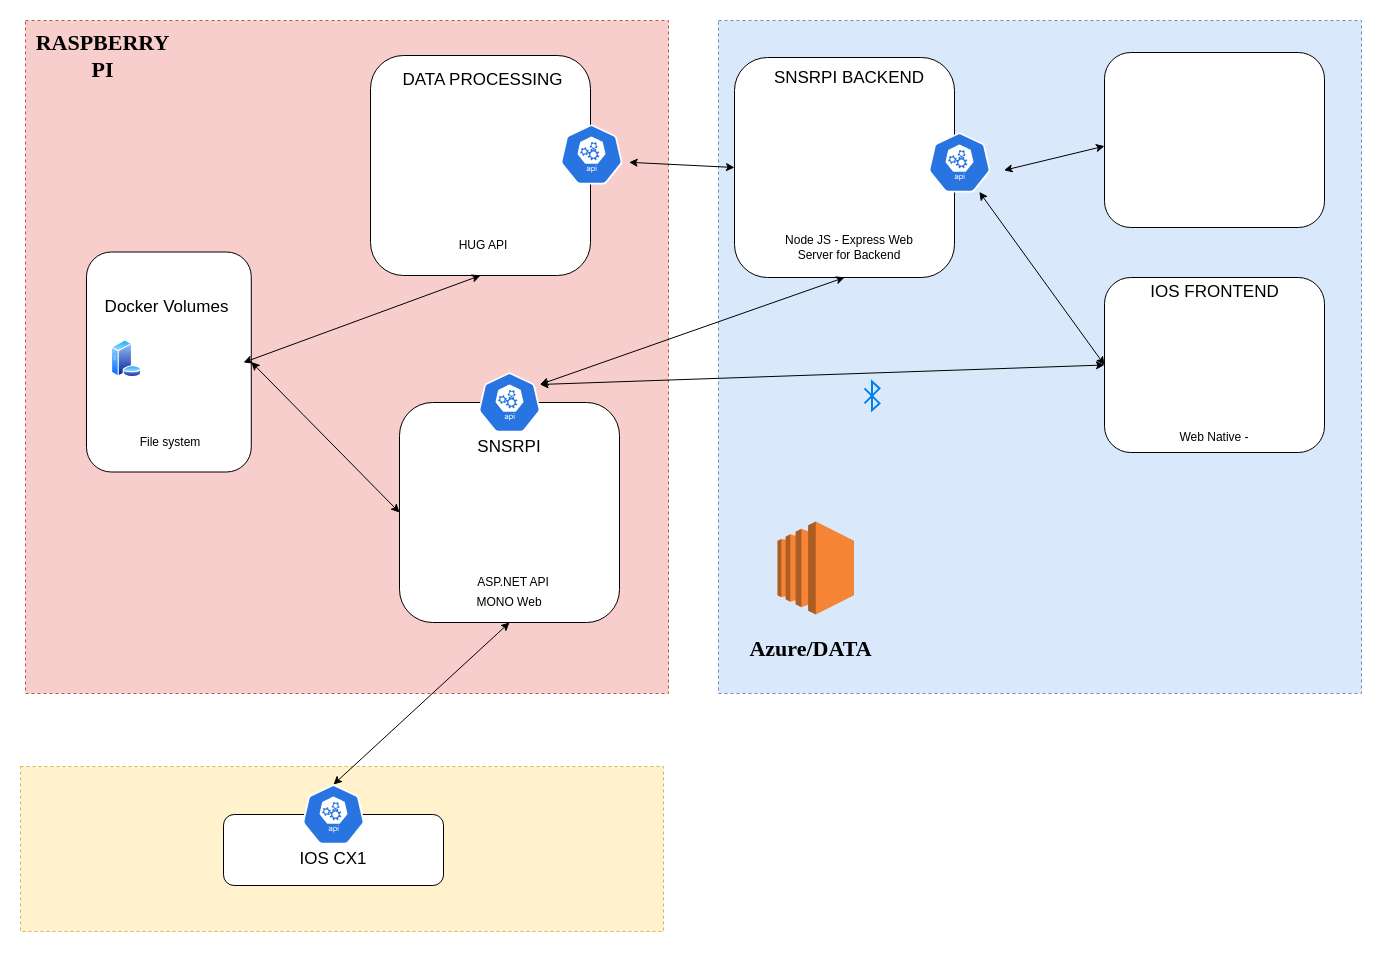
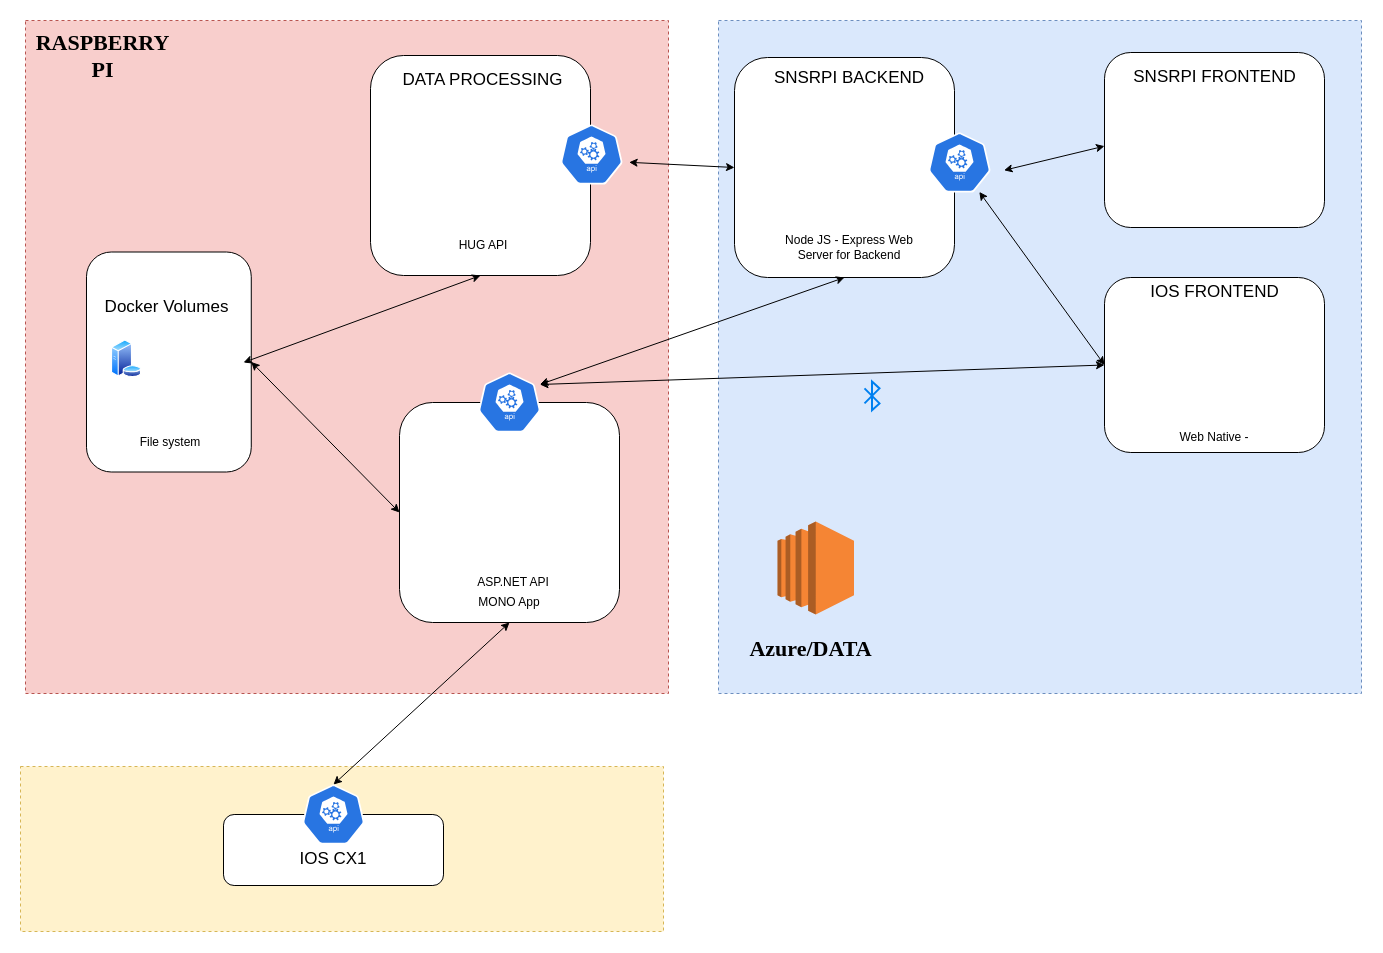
none -> (1215, 78)
(510, 448) -> none
(510, 603) -> (510, 603)
